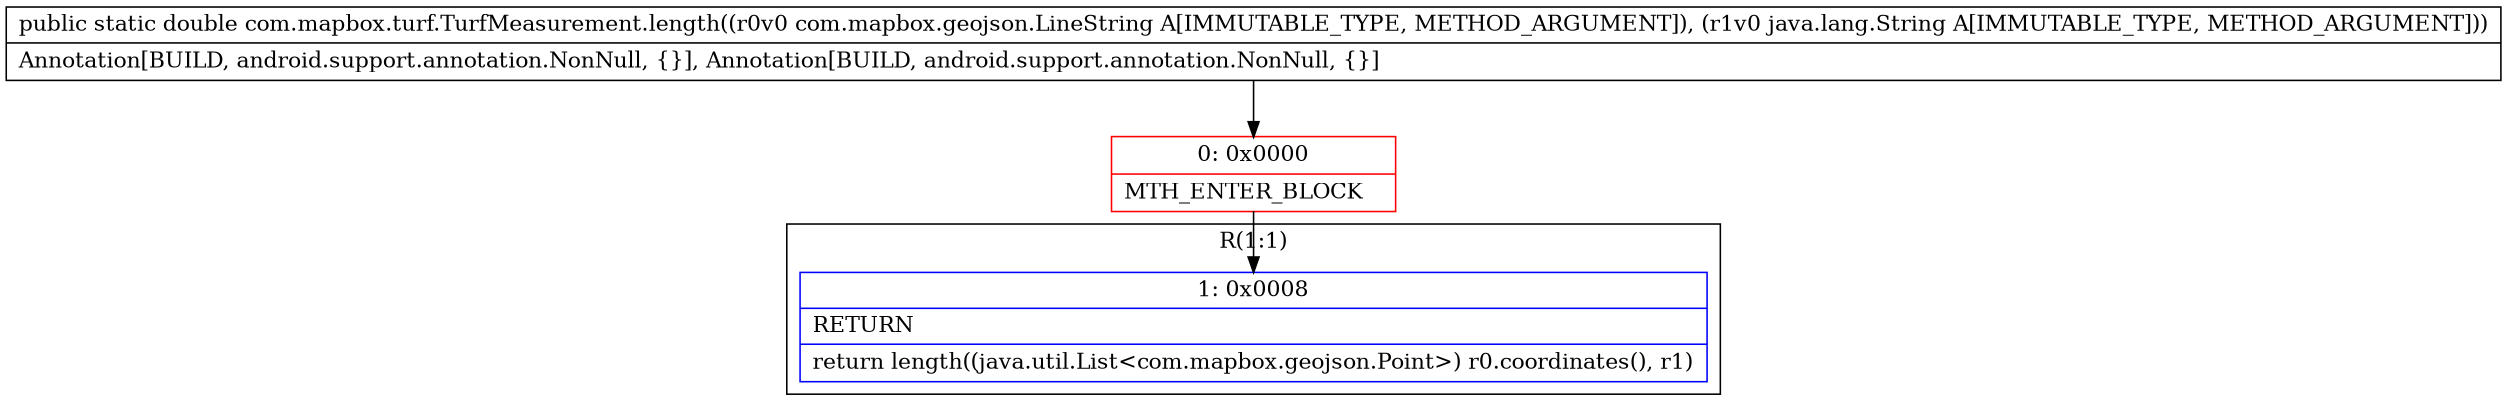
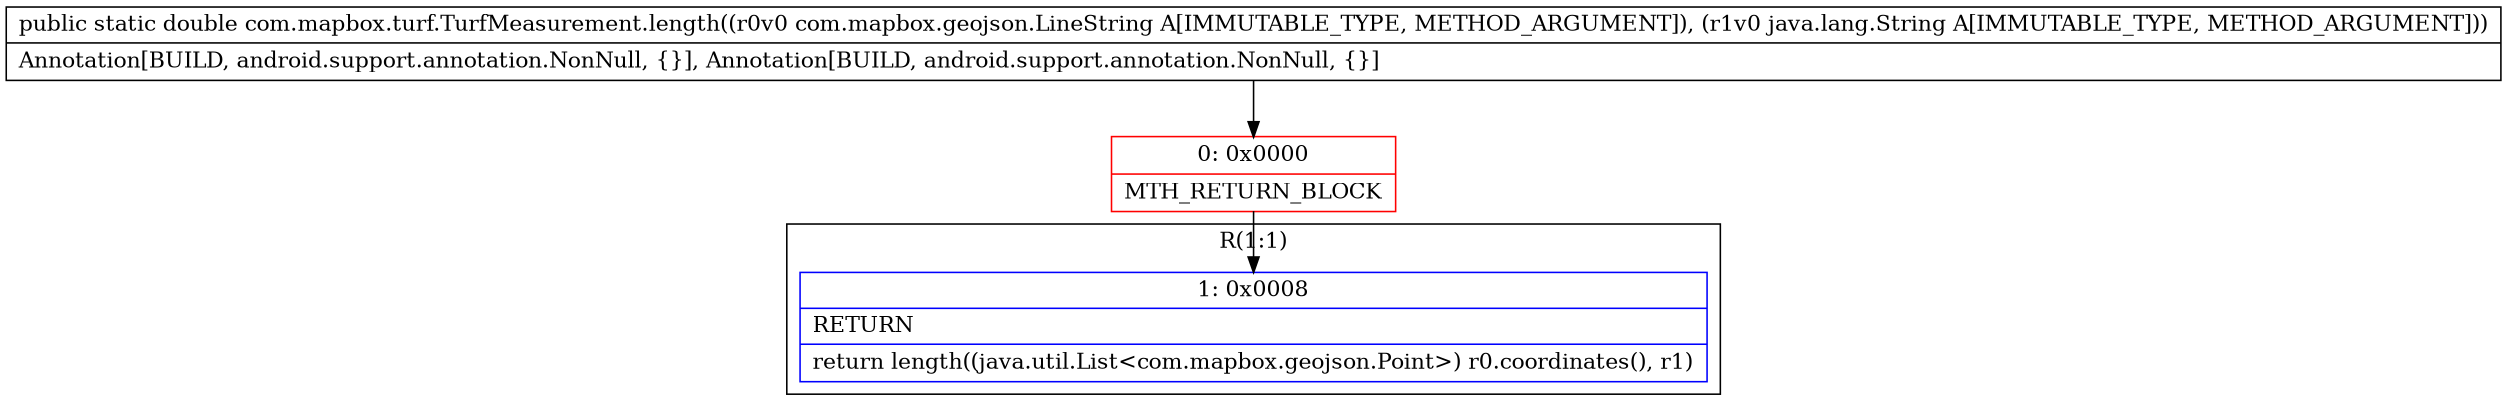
(1244, 192) -> (1254, 192)
